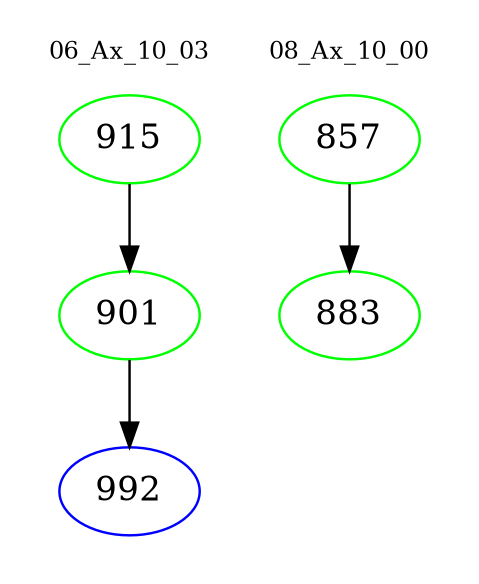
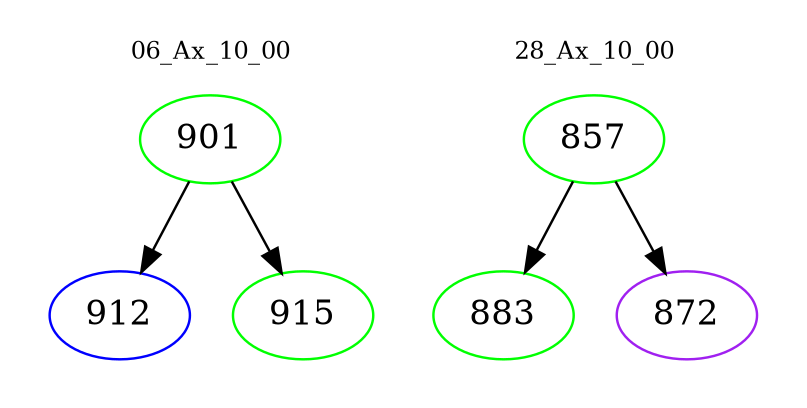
(130, 53) -> (211, 53)
(350, 53) -> (595, 53)
(130, 215) -> (251, 216)
none -> (687, 315)
(130, 491) -> (120, 315)
